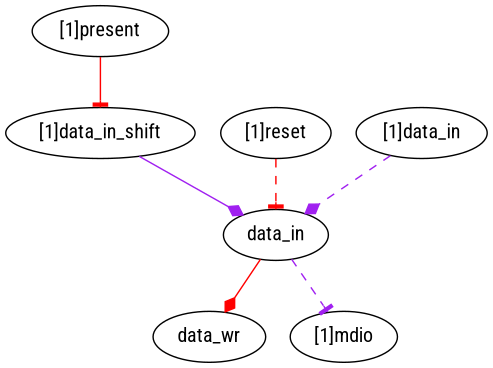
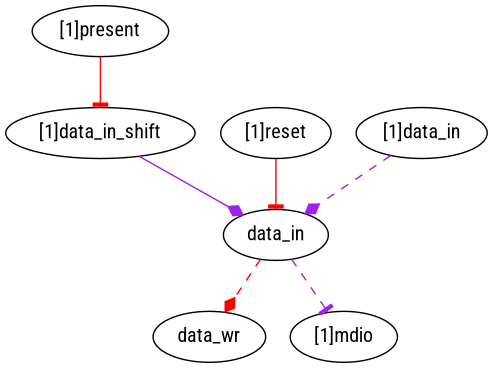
(276, 181) -> (276, 181)
(248, 278) -> (248, 278)
